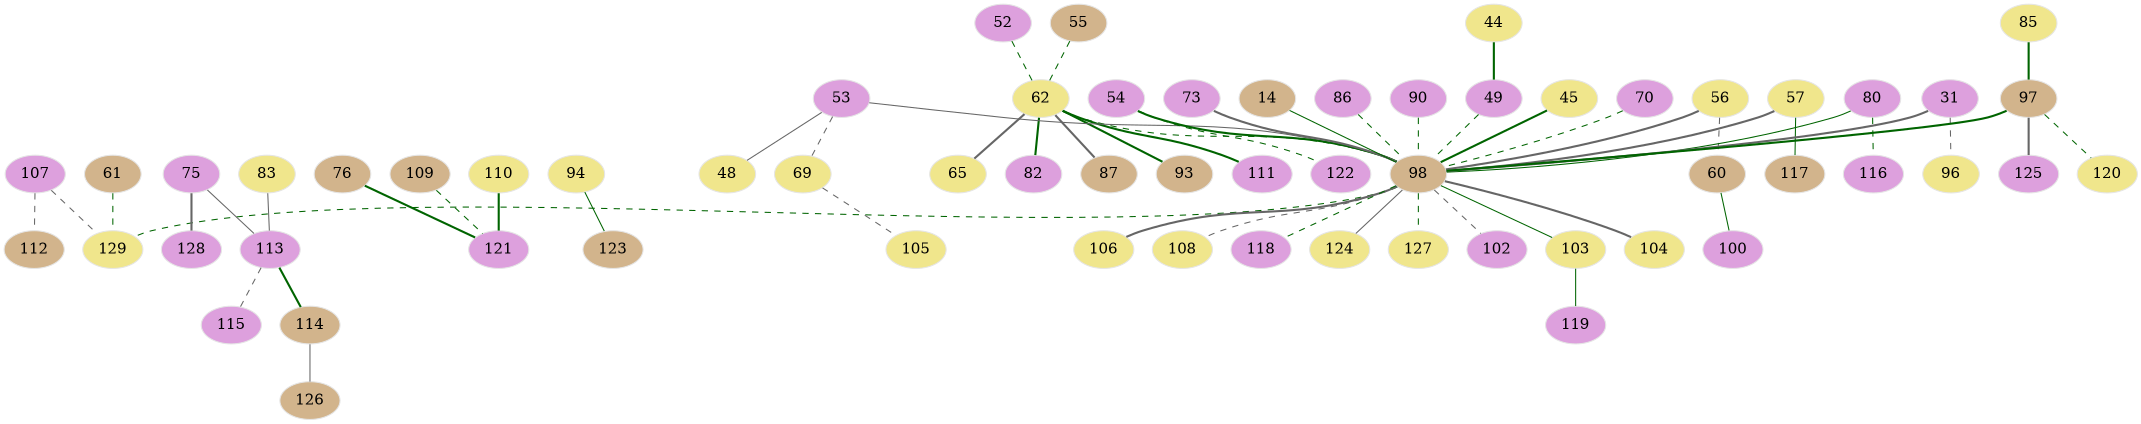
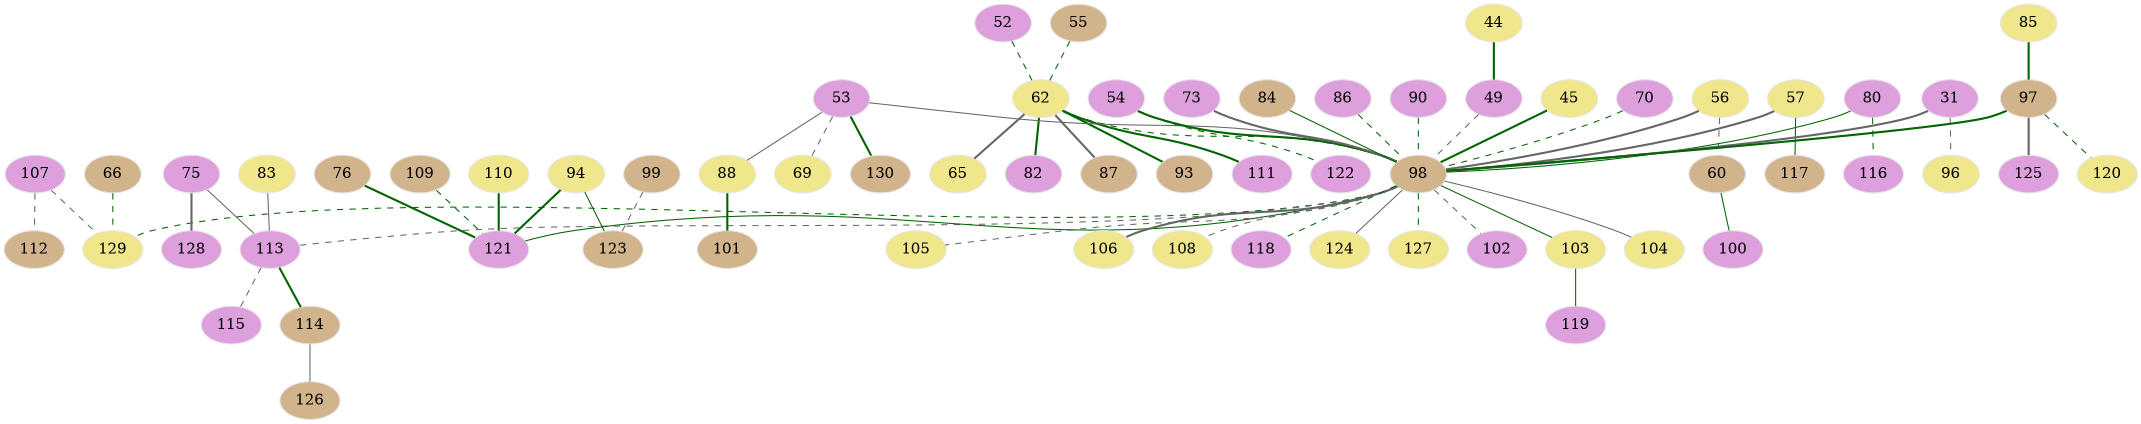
(1267, 99) -> (1267, 99)
(1456, 136) -> (1456, 136)
(113, 174) -> (113, 174)
none -> (652, 174)
(727, 174) -> (727, 174)
none -> (880, 174)
(1539, 206) -> (1539, 206)
(852, 207) -> (1172, 222)
none -> (534, 215)
none -> (963, 224)
none -> (850, 225)
none -> (727, 250)
